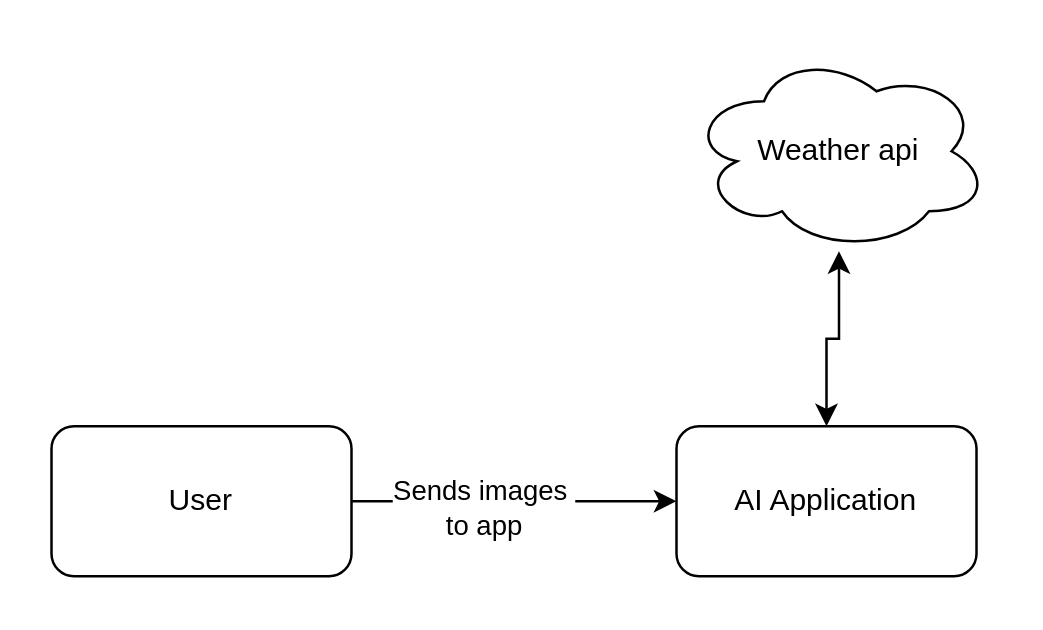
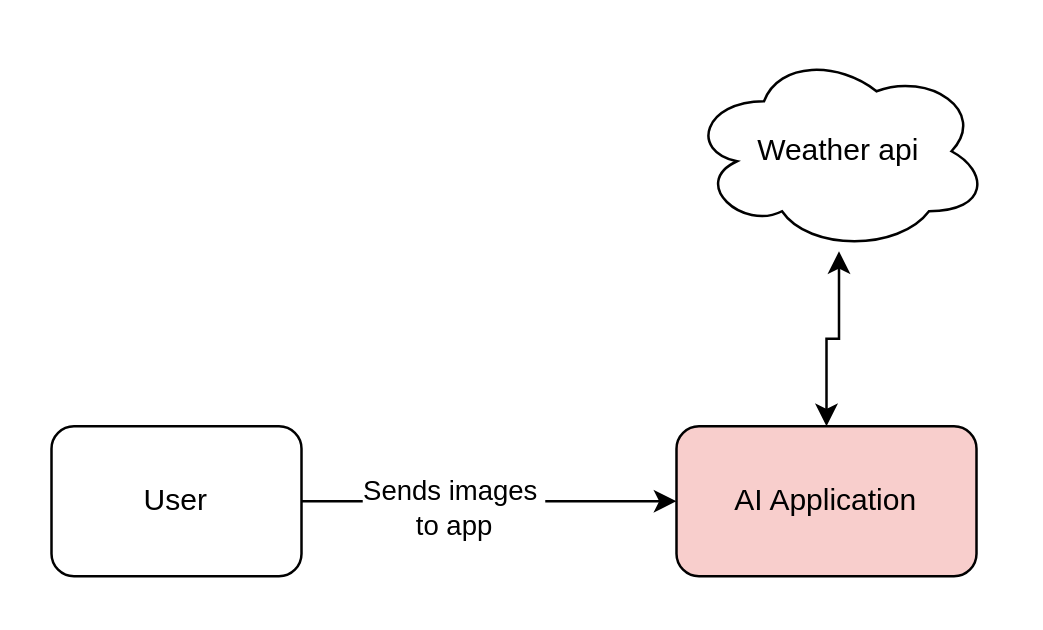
(201, 501) -> (176, 501)
(826, 501) -> (826, 501)
